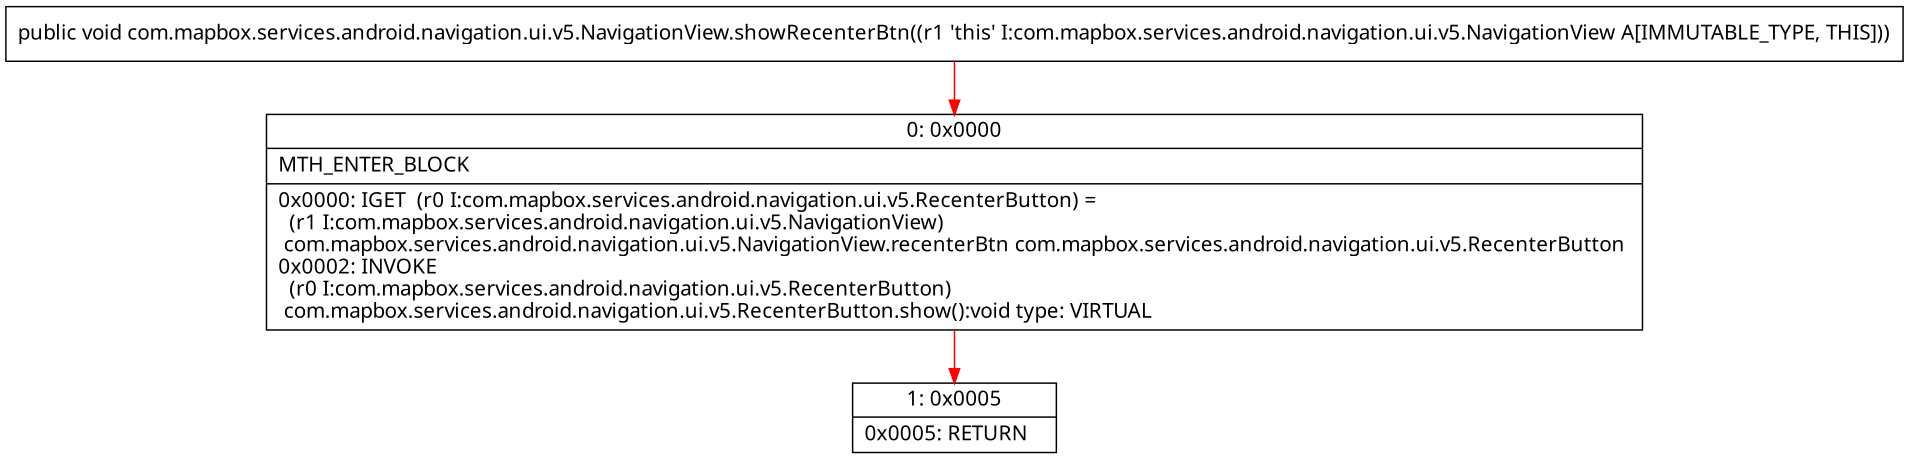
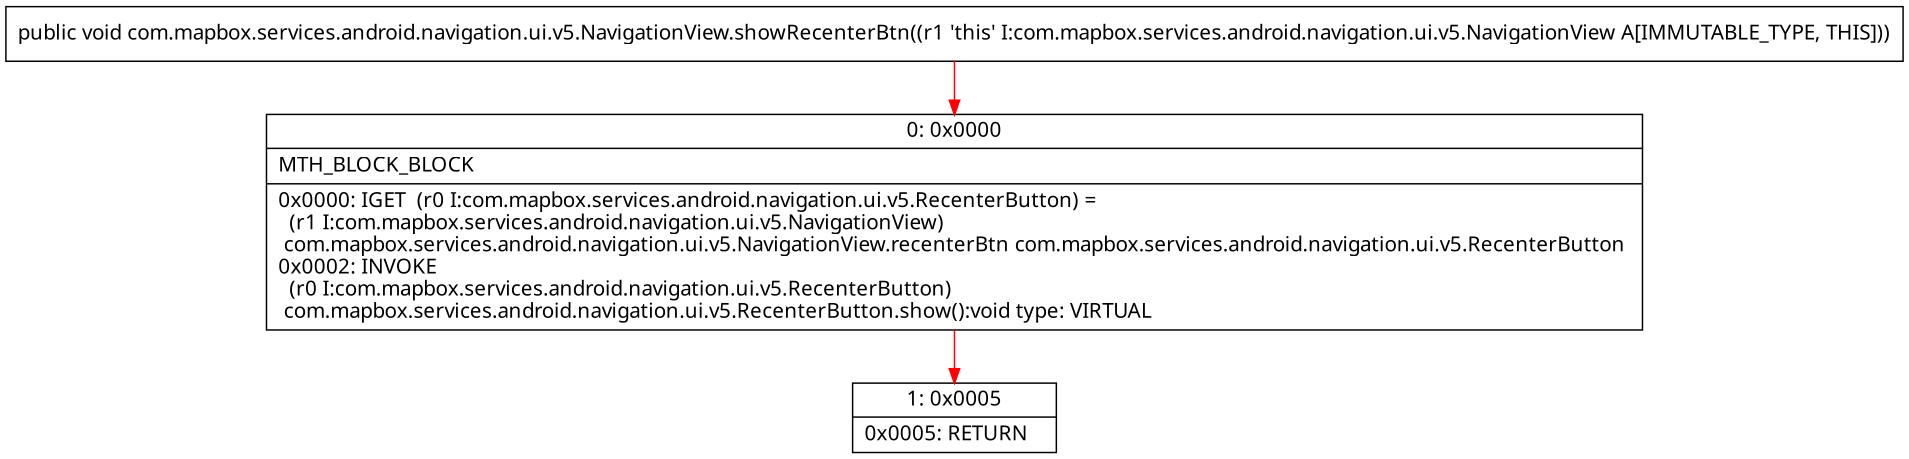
(374, 165) -> (376, 165)
